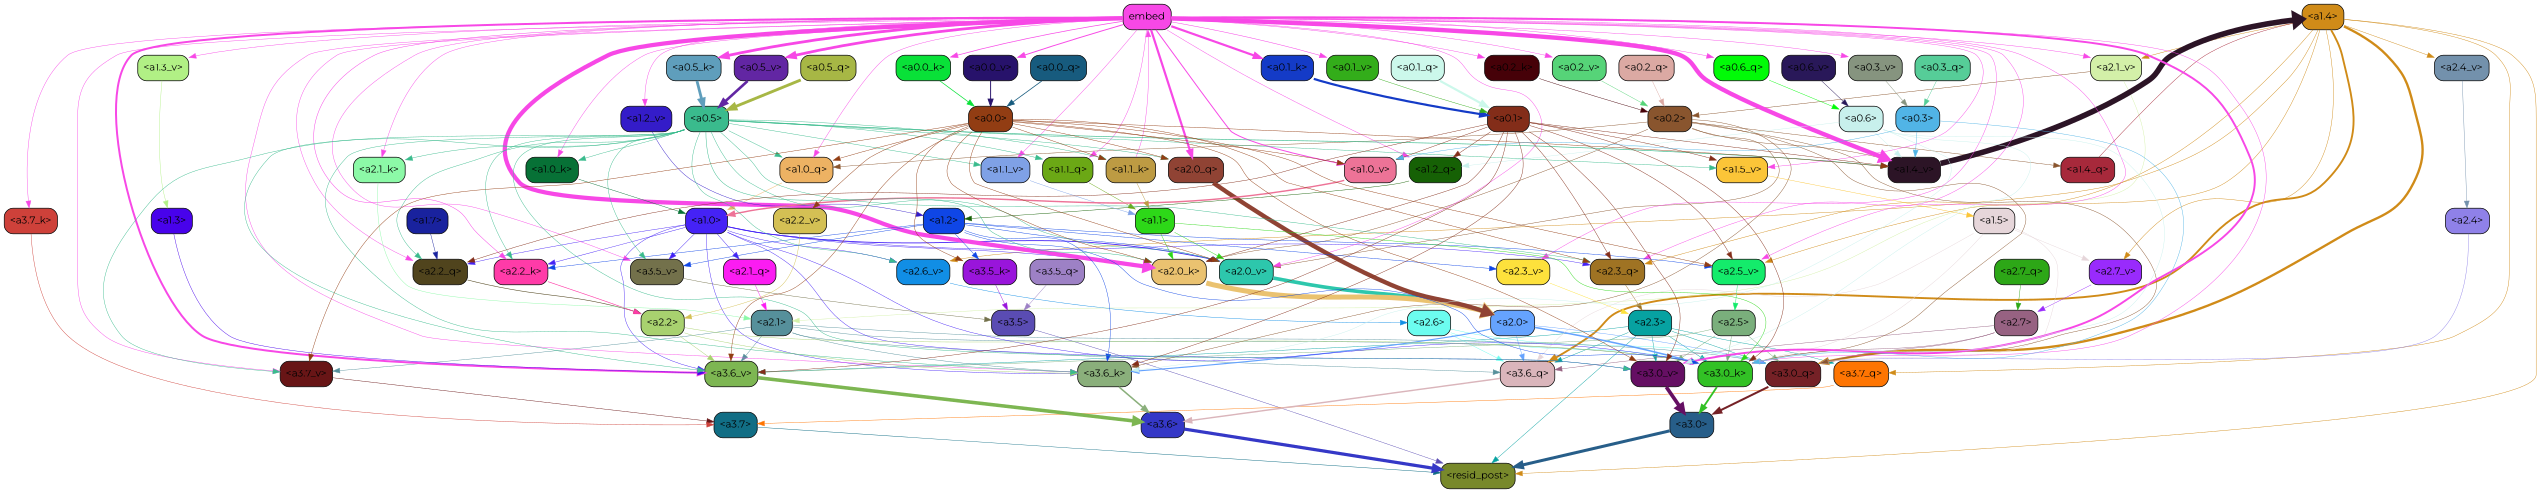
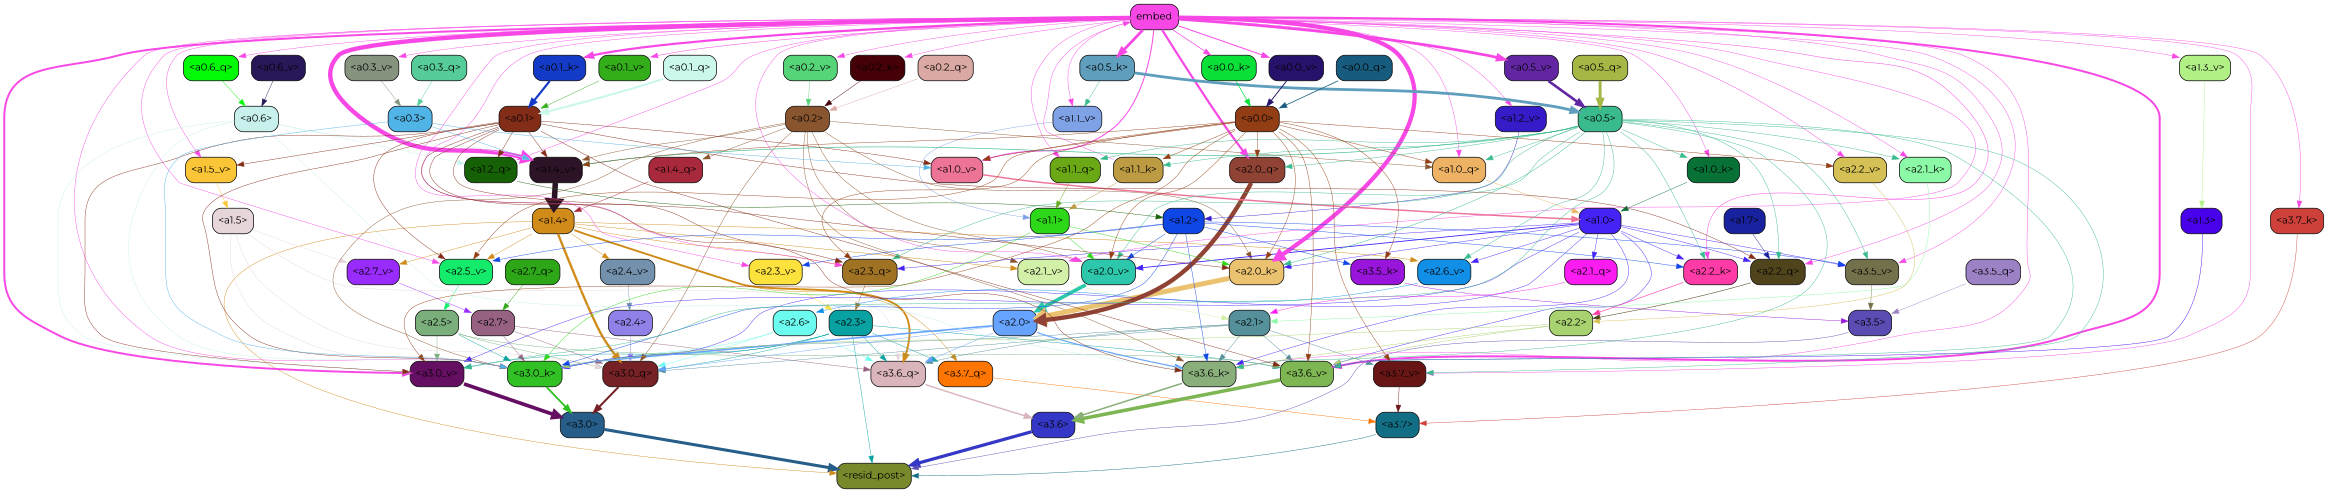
none -> (1624, 48)
(1905, 92) -> (829, 193)
(864, 146) -> (1094, 91)
(1317, 149) -> none
(1730, 345) -> (482, 346)
